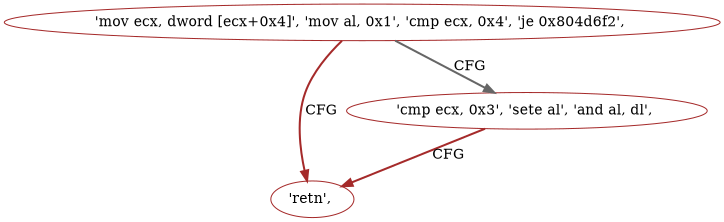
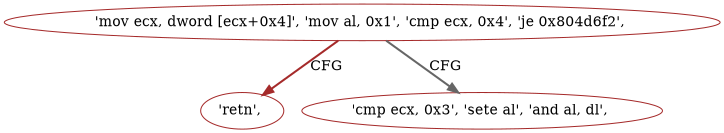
(418, 156) -> none
